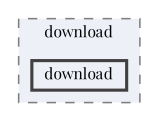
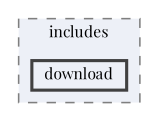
(79, 33) -> (79, 33)
